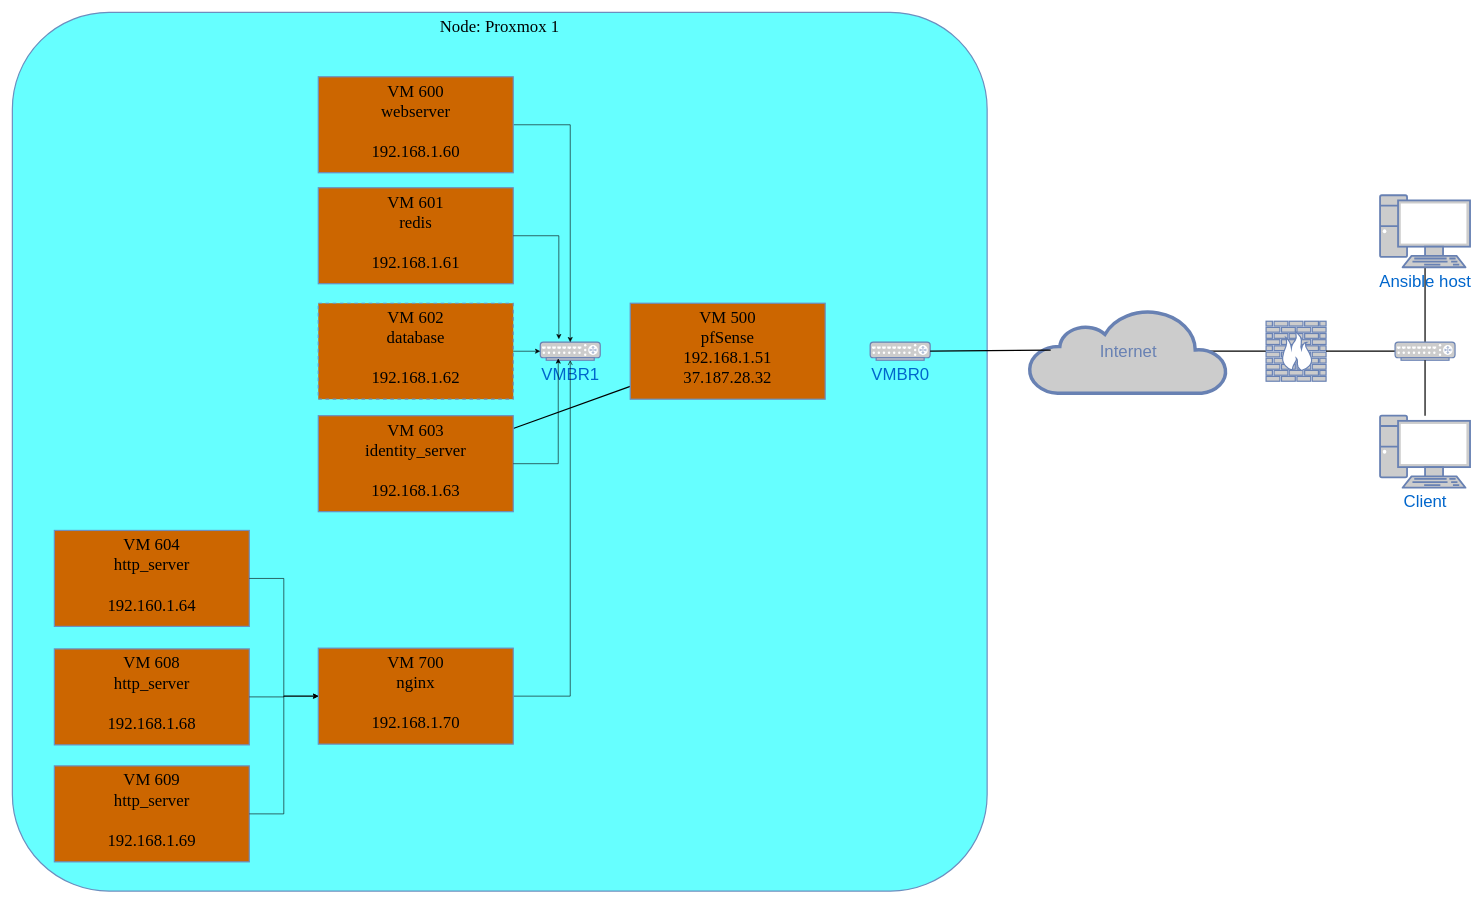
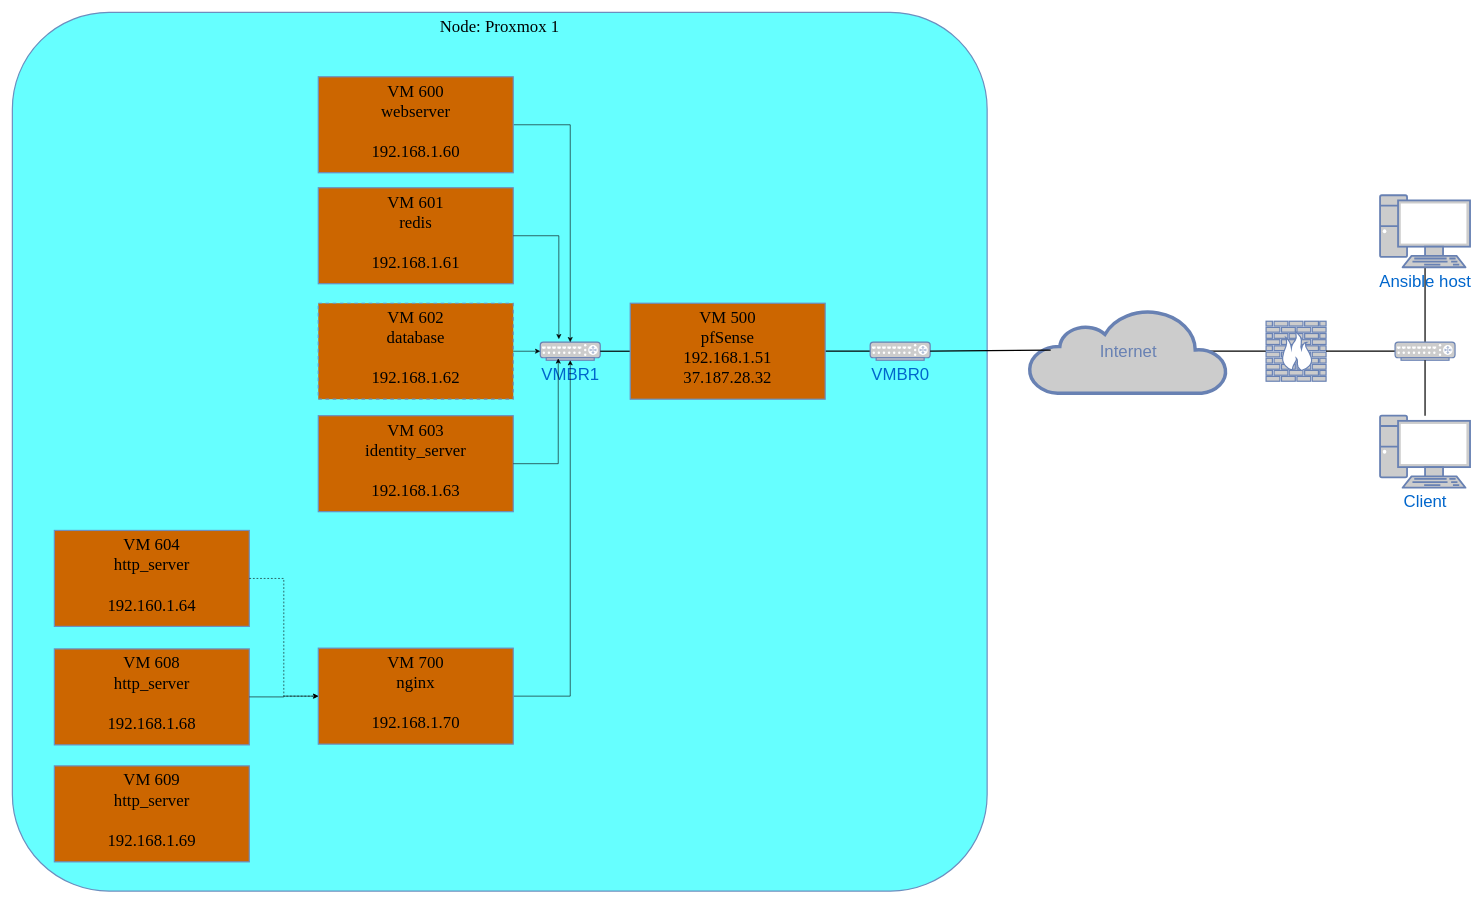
none -> (615, 351)
(570, 364) -> (570, 365)
(572, 408) -> (847, 351)
(284, 619) -> (284, 619)
(284, 774) -> none
